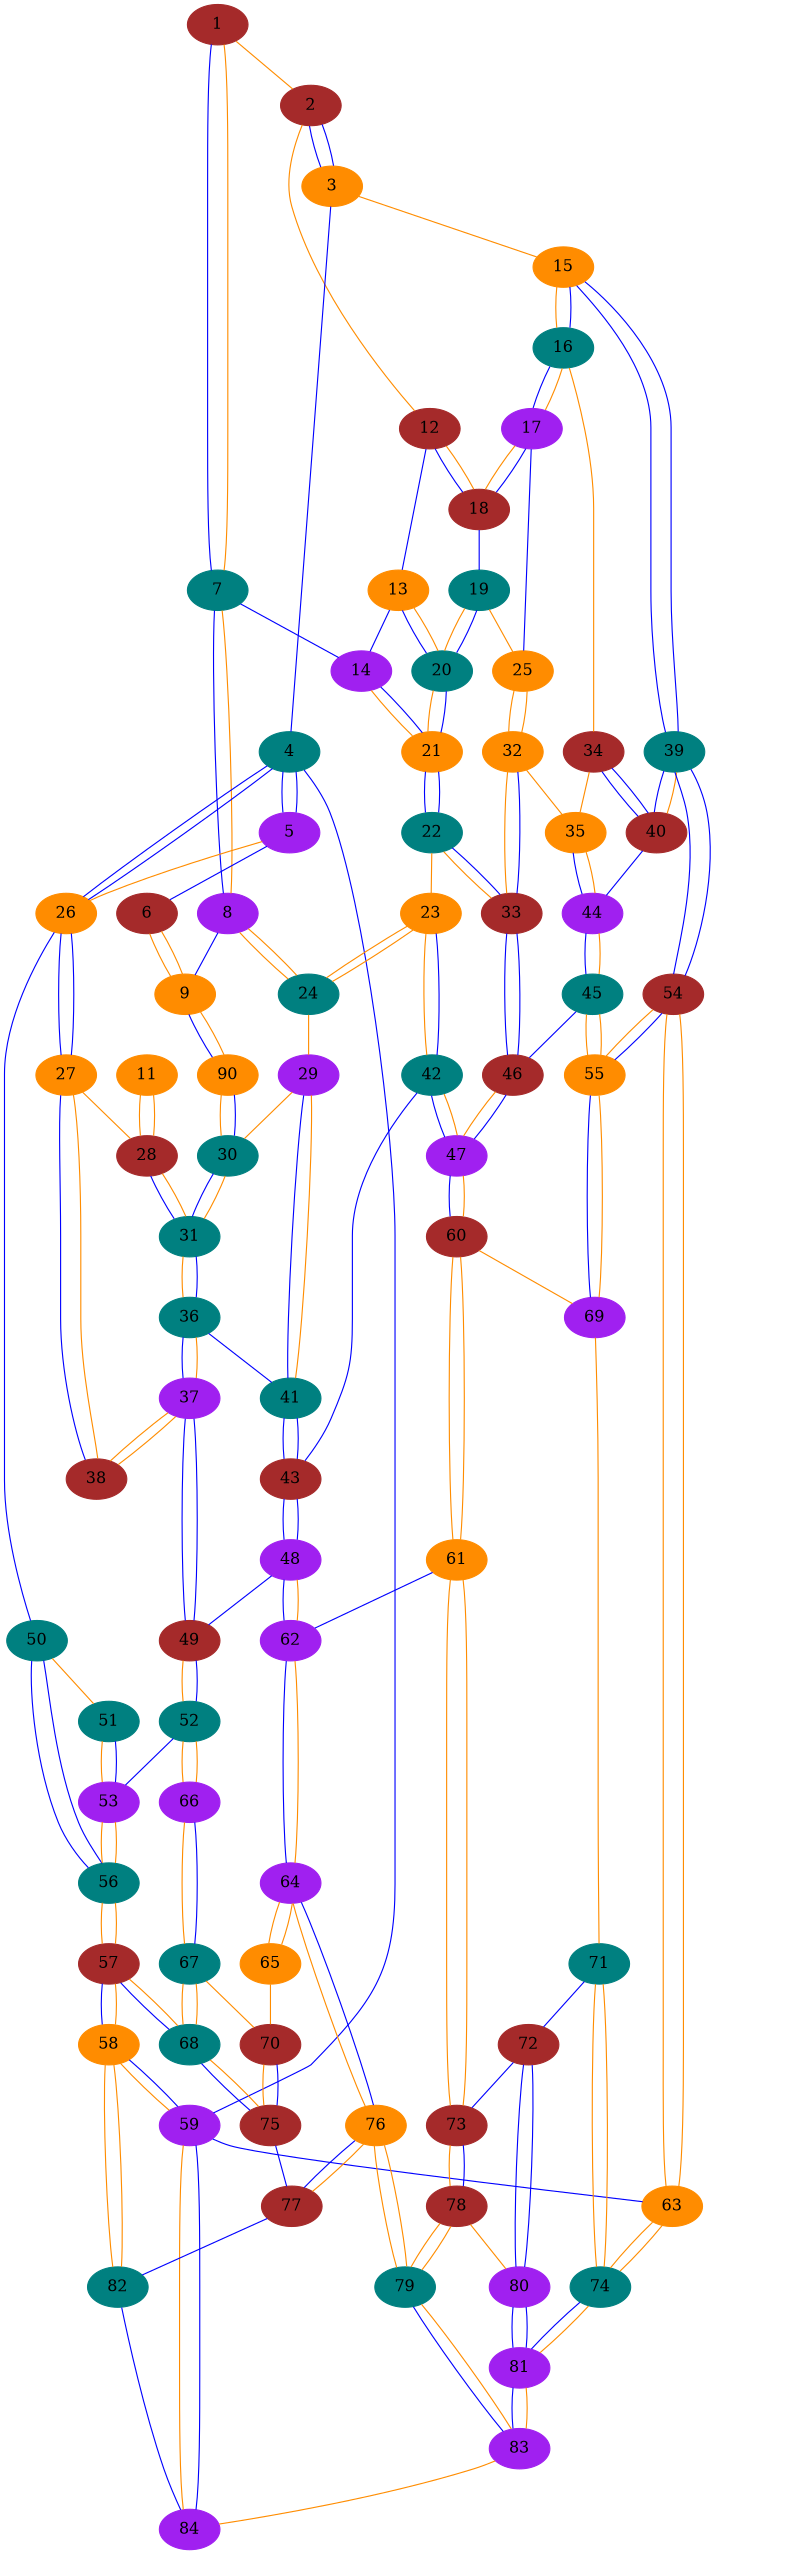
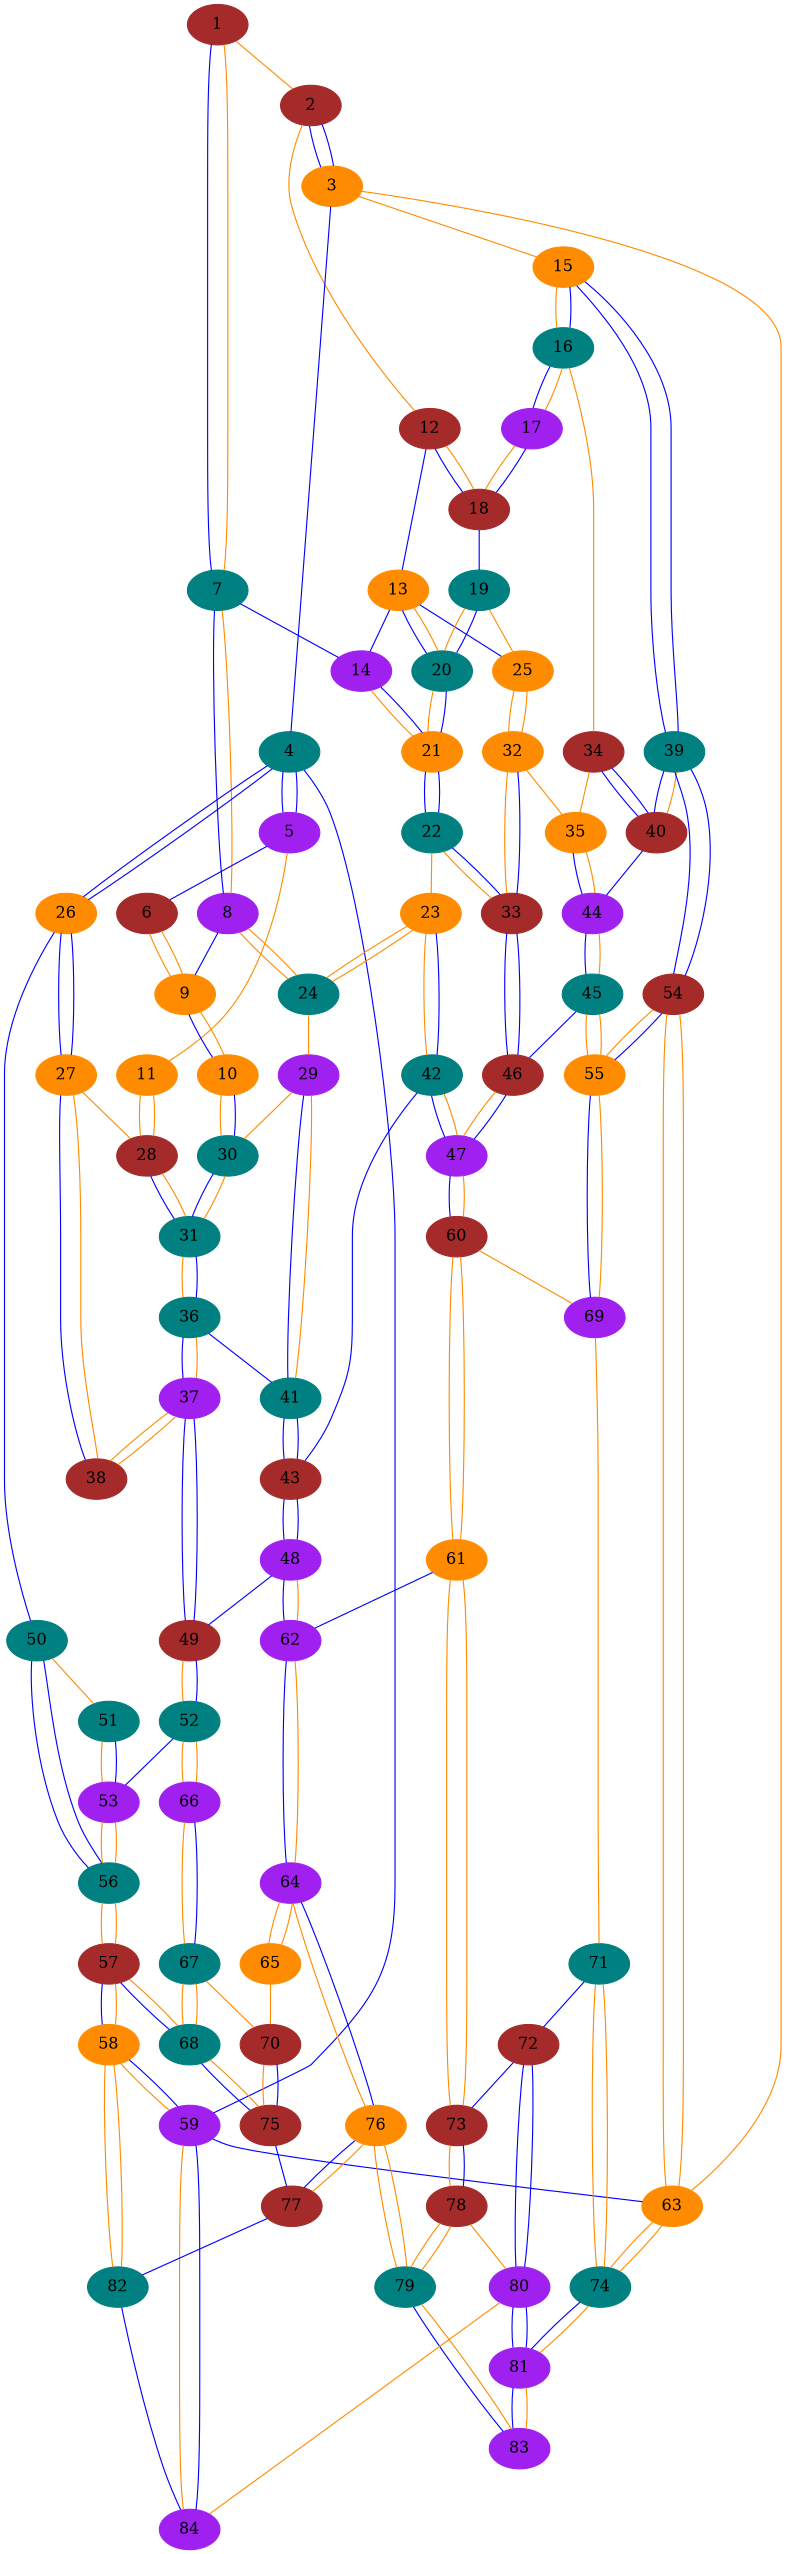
(527, 550) -> (461, 631)
(175, 869) -> (253, 972)
none -> (781, 1052)
(228, 1075) -> (228, 1075)
(358, 2498) -> (355, 2408)
